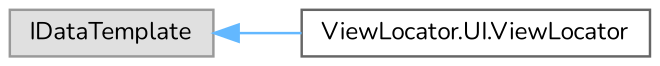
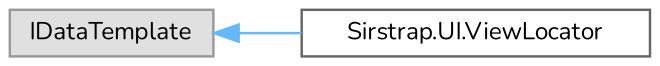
(476, 33) -> (476, 33)
